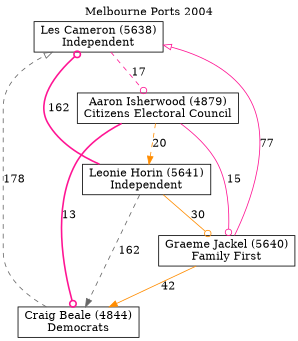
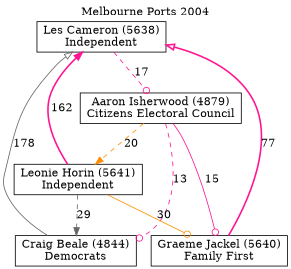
(46, 118) -> (48, 109)
(257, 120) -> (260, 122)
(3, 181) -> (11, 147)
(64, 201) -> (172, 185)
(130, 251) -> (84, 215)
(156, 285) -> none
